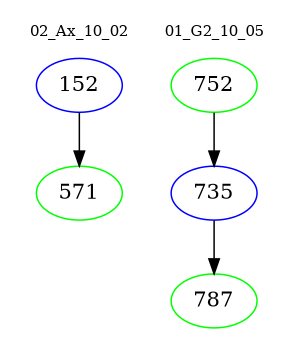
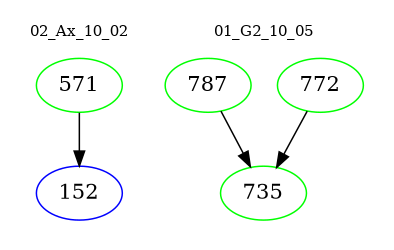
(214, 85) -> (320, 85)
(79, 132) -> (79, 132)
(214, 193) -> (264, 193)
(214, 240) -> (232, 132)
